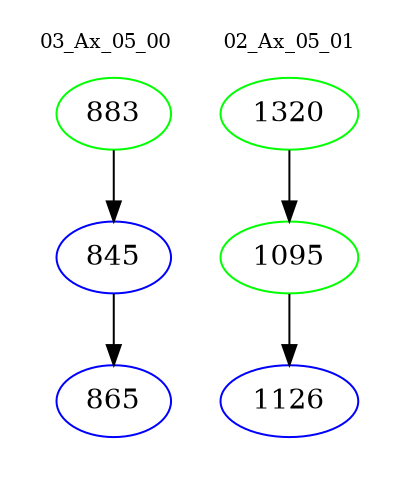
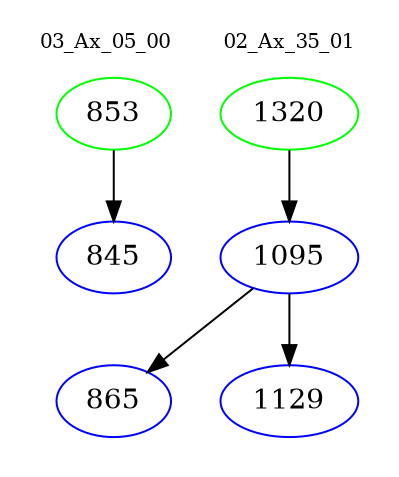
(289, 43) -> (289, 43)
(114, 114) -> (114, 114)
(289, 257) -> (289, 257)
(114, 320) -> (217, 317)
(289, 401) -> (289, 401)
